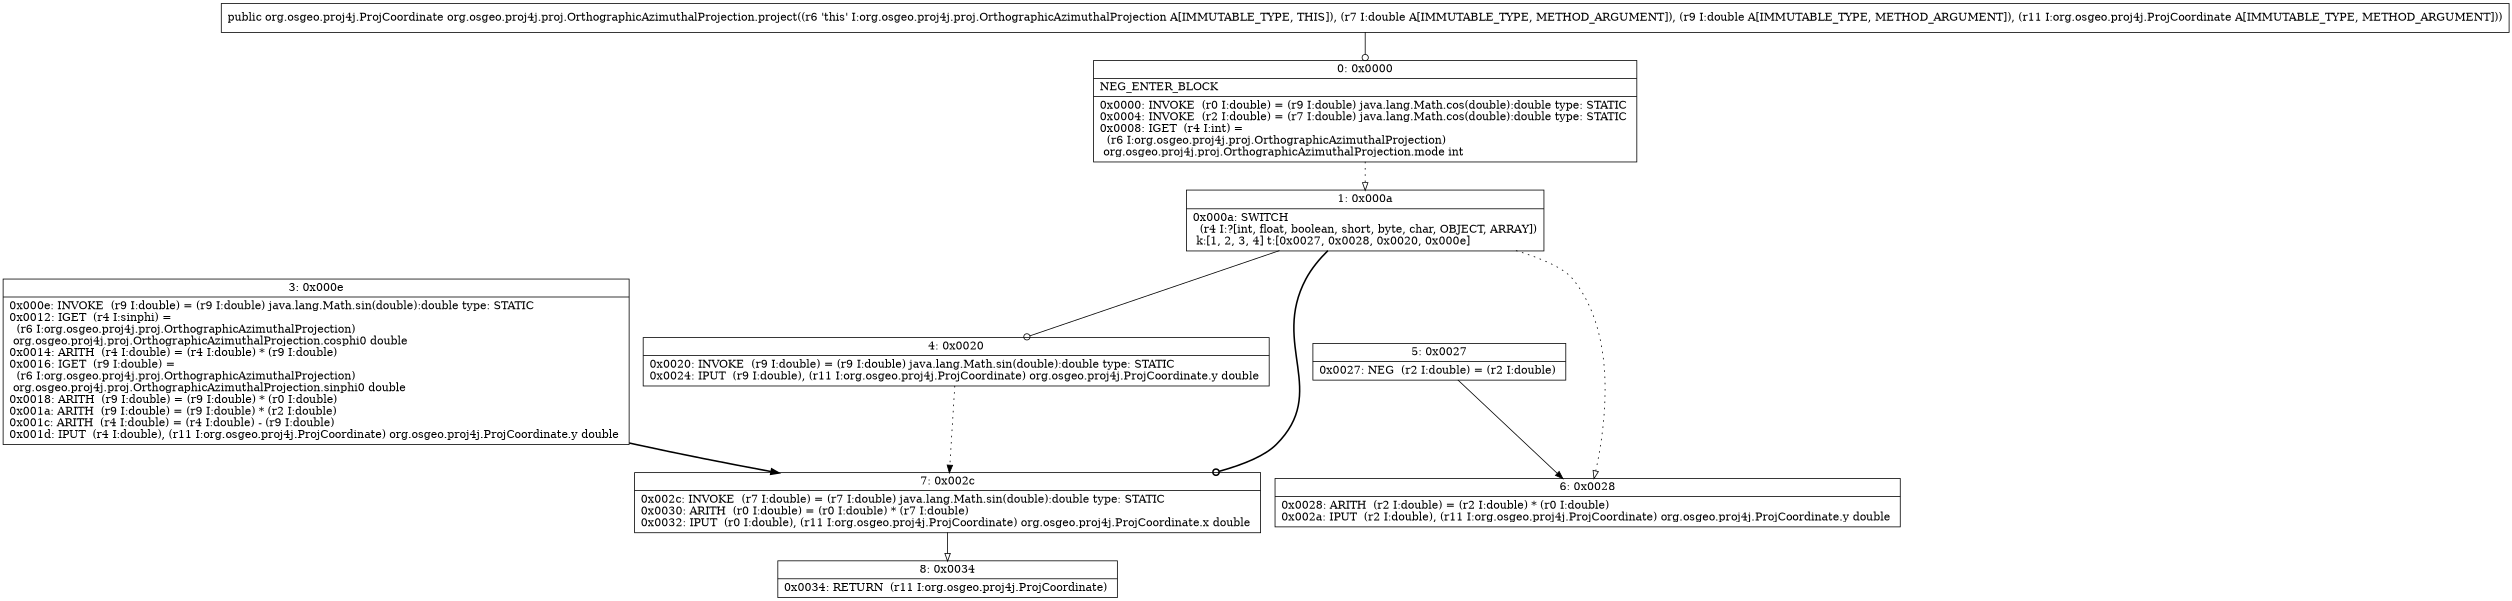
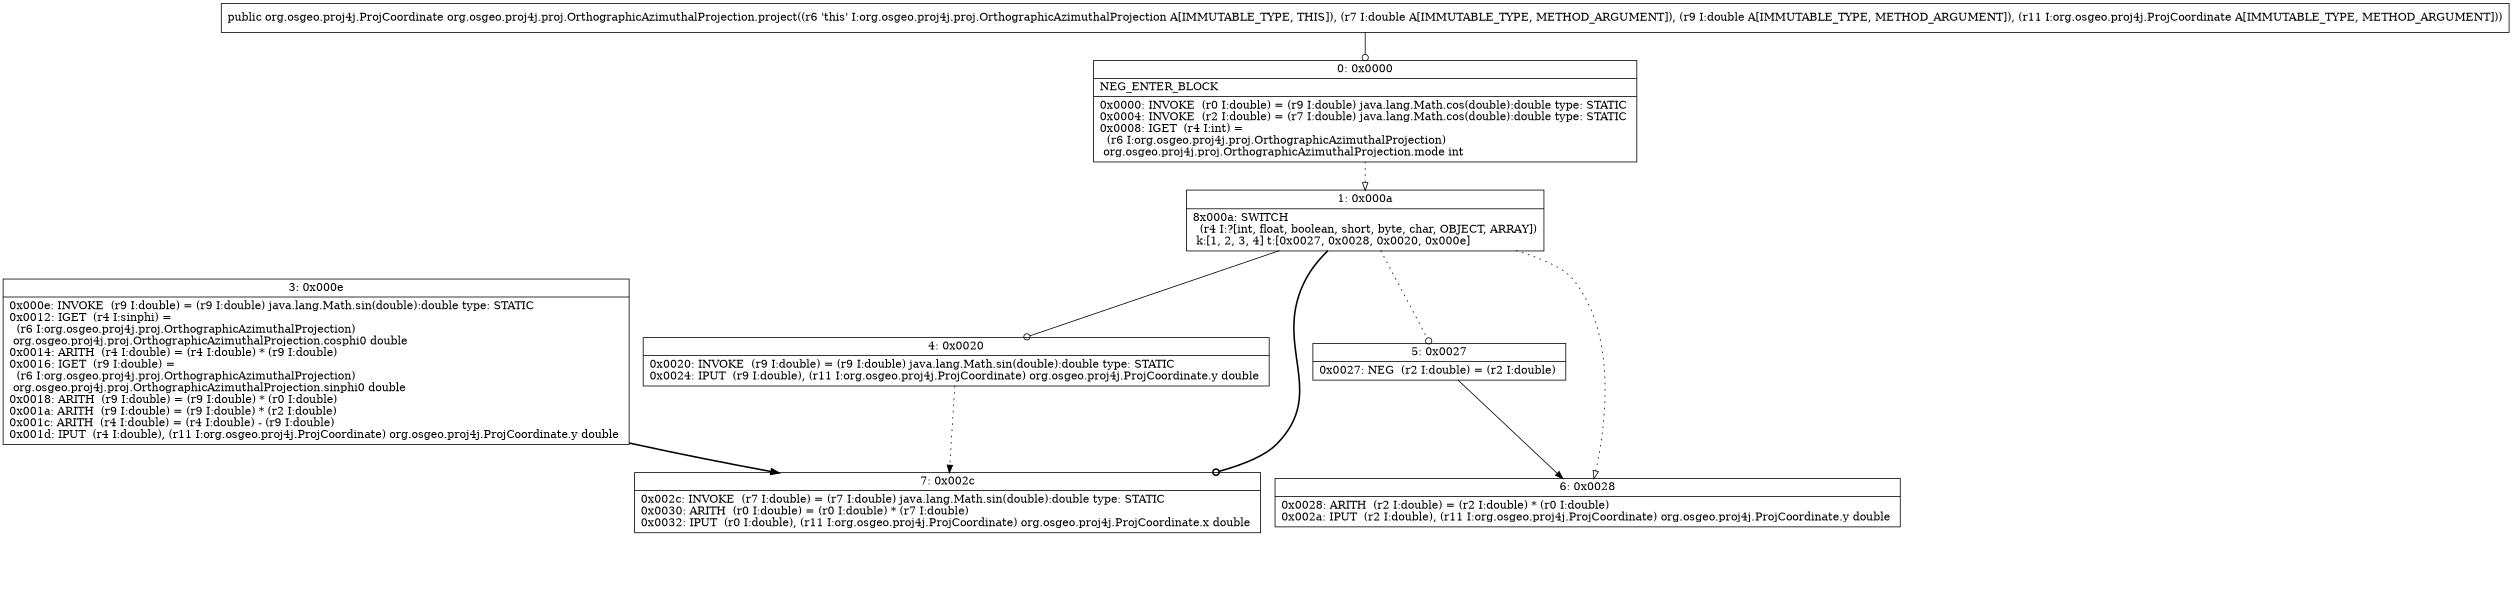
(1244, 218) -> (1244, 218)
none -> (1404, 294)
(948, 579) -> none
